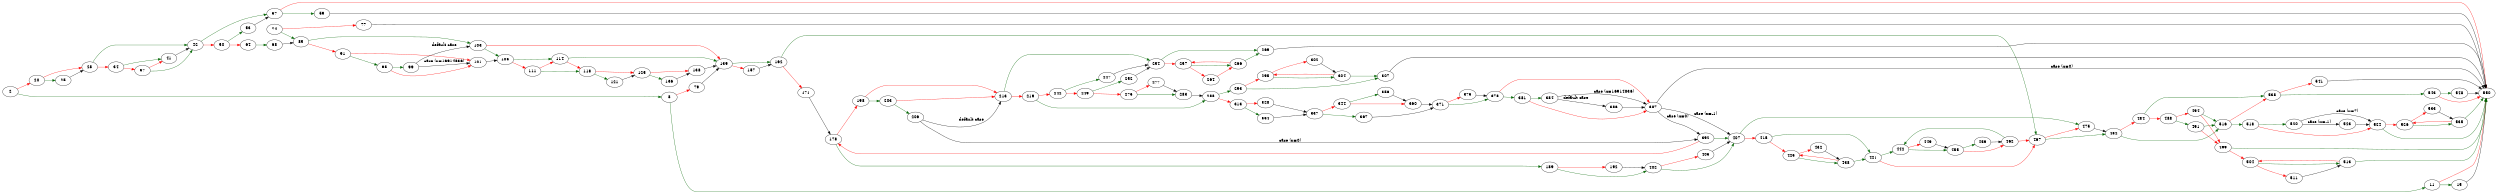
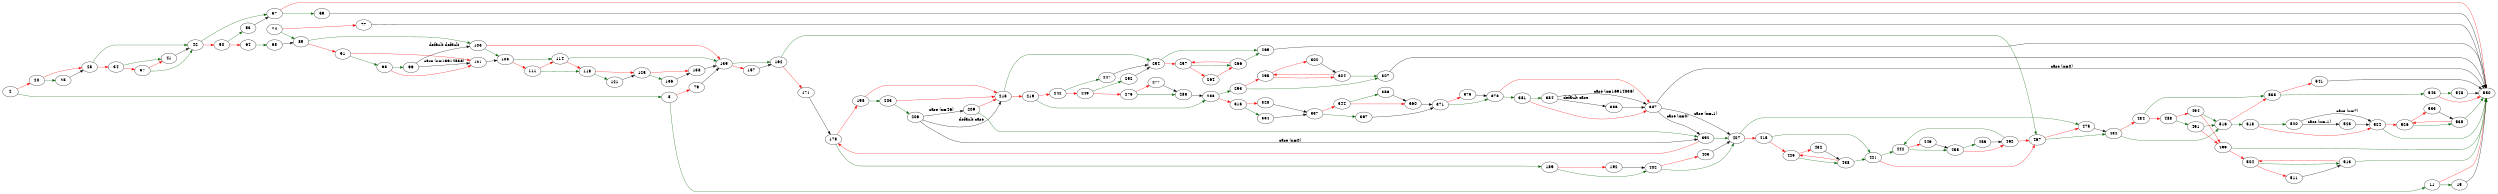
(444, 45) -> (444, 45)
(1302, 78) -> (1302, 78)
none -> (972, 110)
